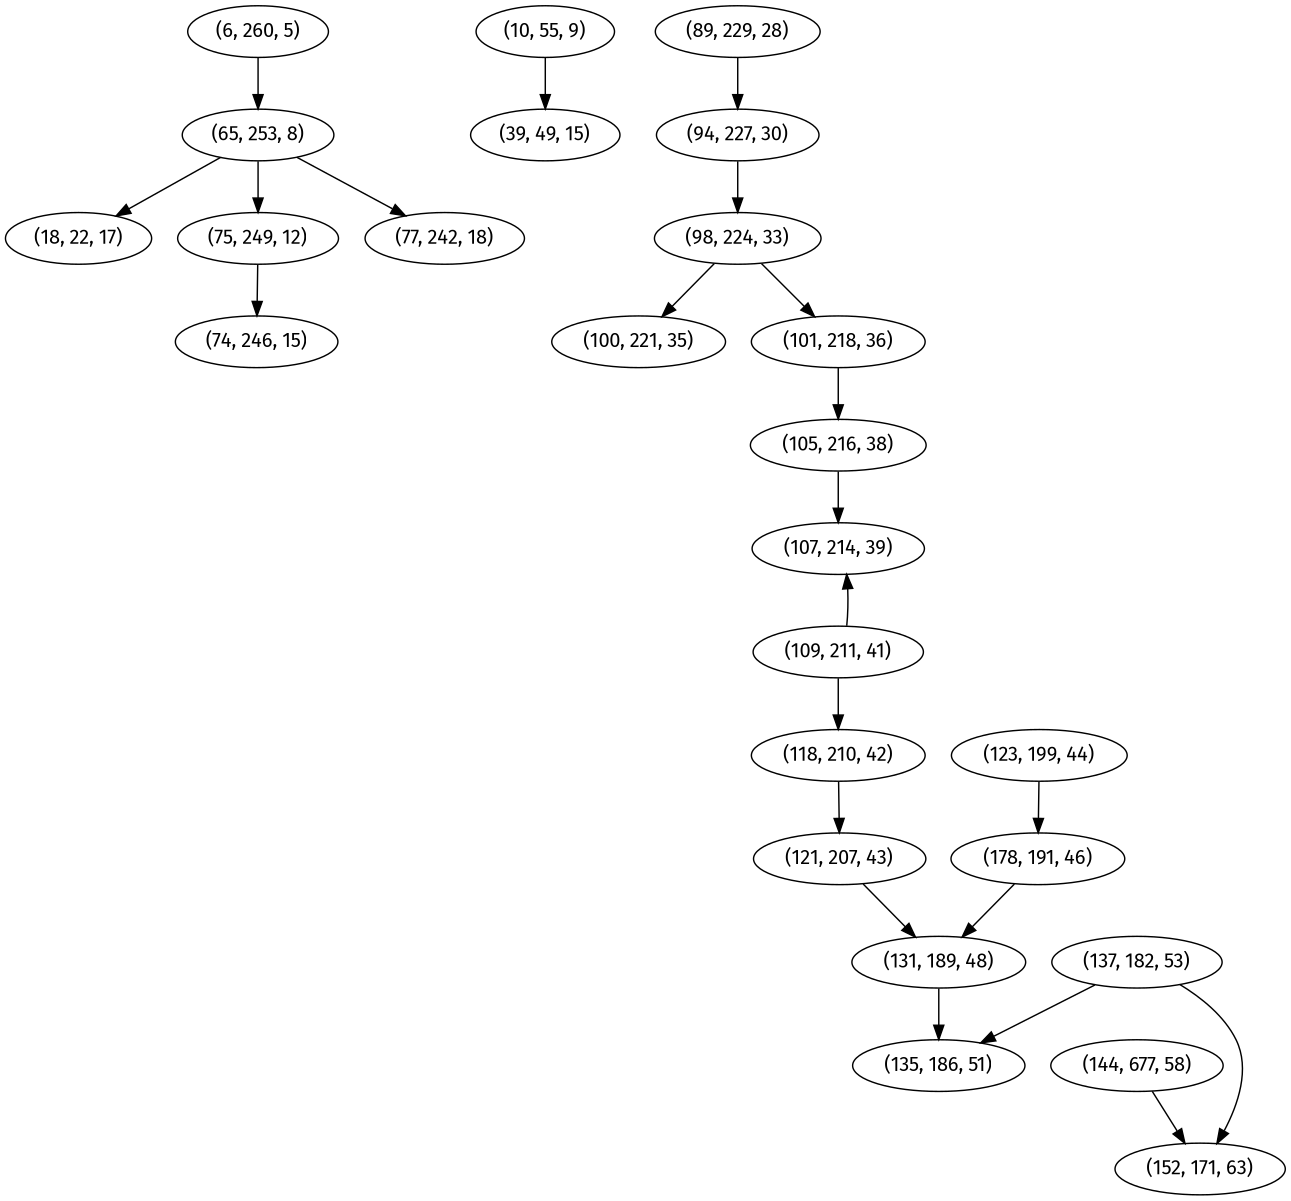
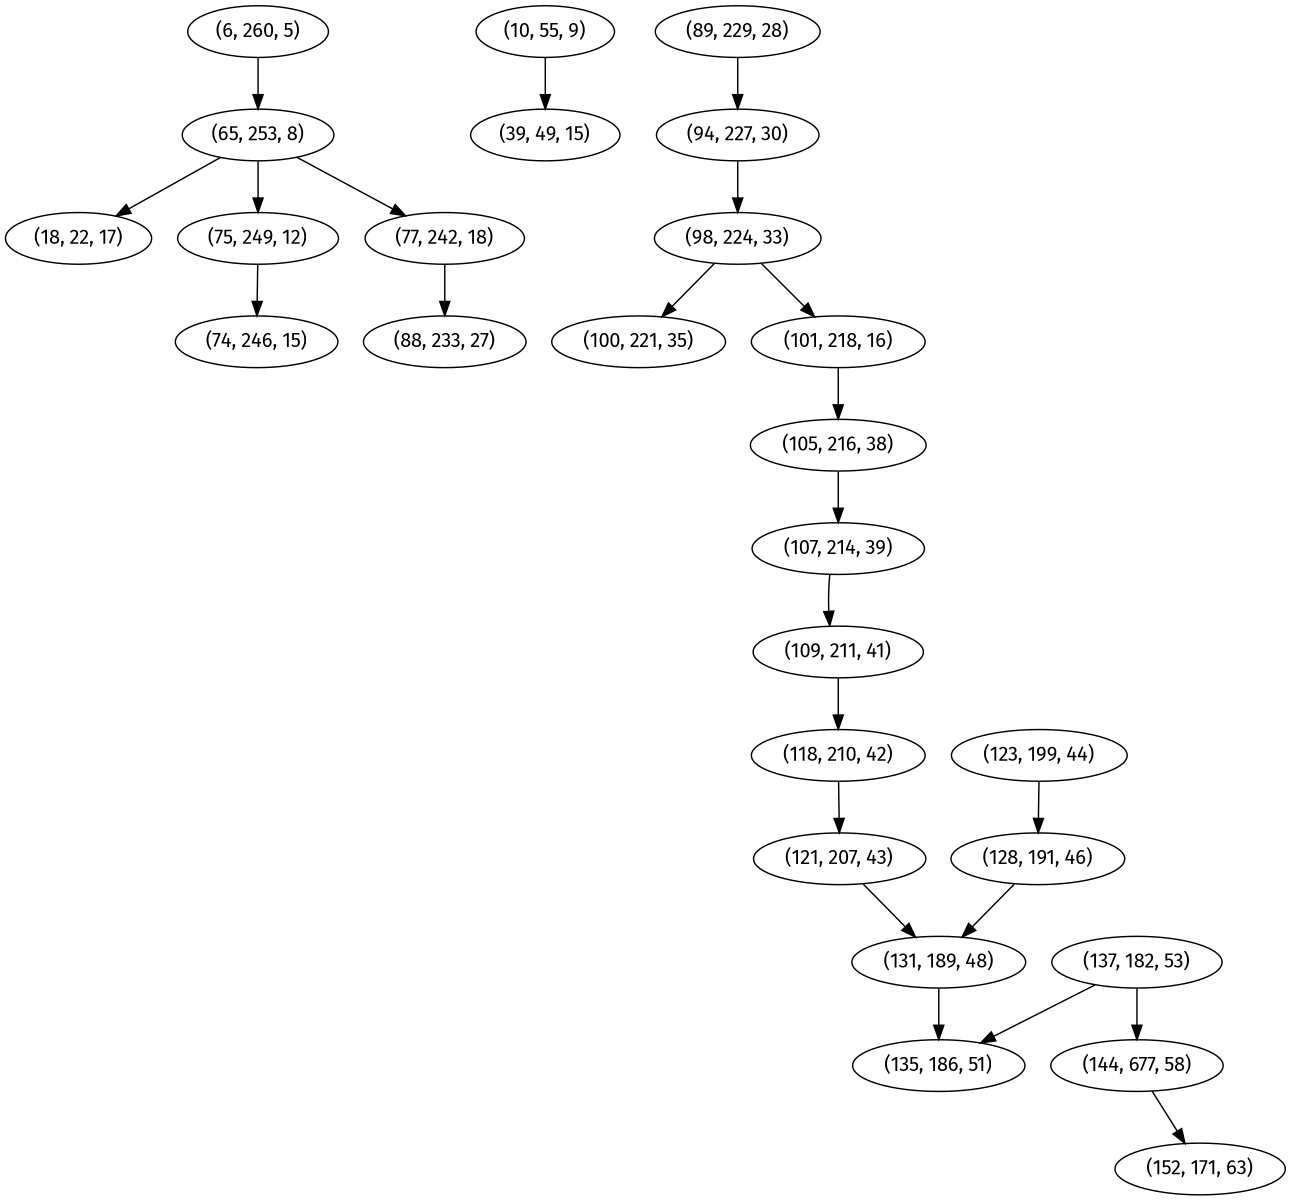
none -> (445, 342)
(838, 342) -> (838, 342)
(848, 607) -> (829, 593)
(1038, 859) -> (1038, 859)
(1239, 1047) -> (1137, 1007)
